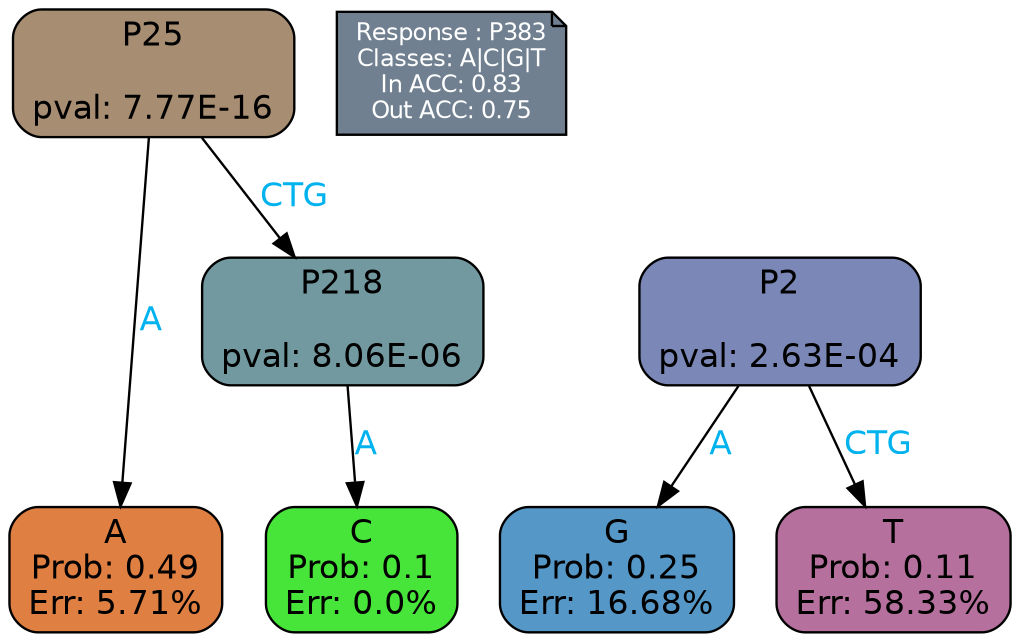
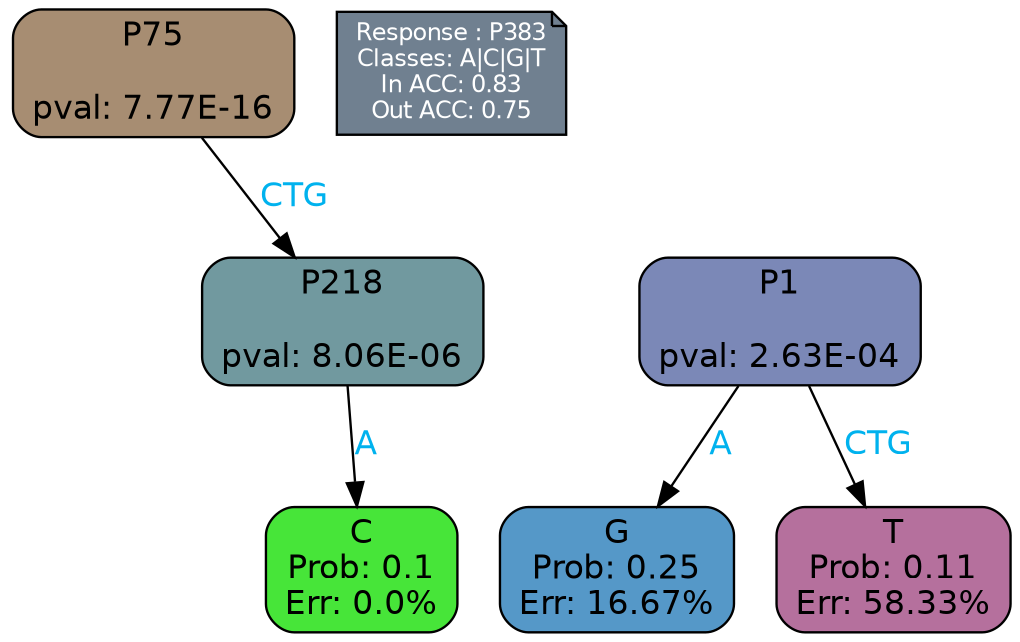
(154, 73) -> (154, 73)
(780, 321) -> (780, 321)
(116, 570) -> none
(617, 570) -> (617, 570)
